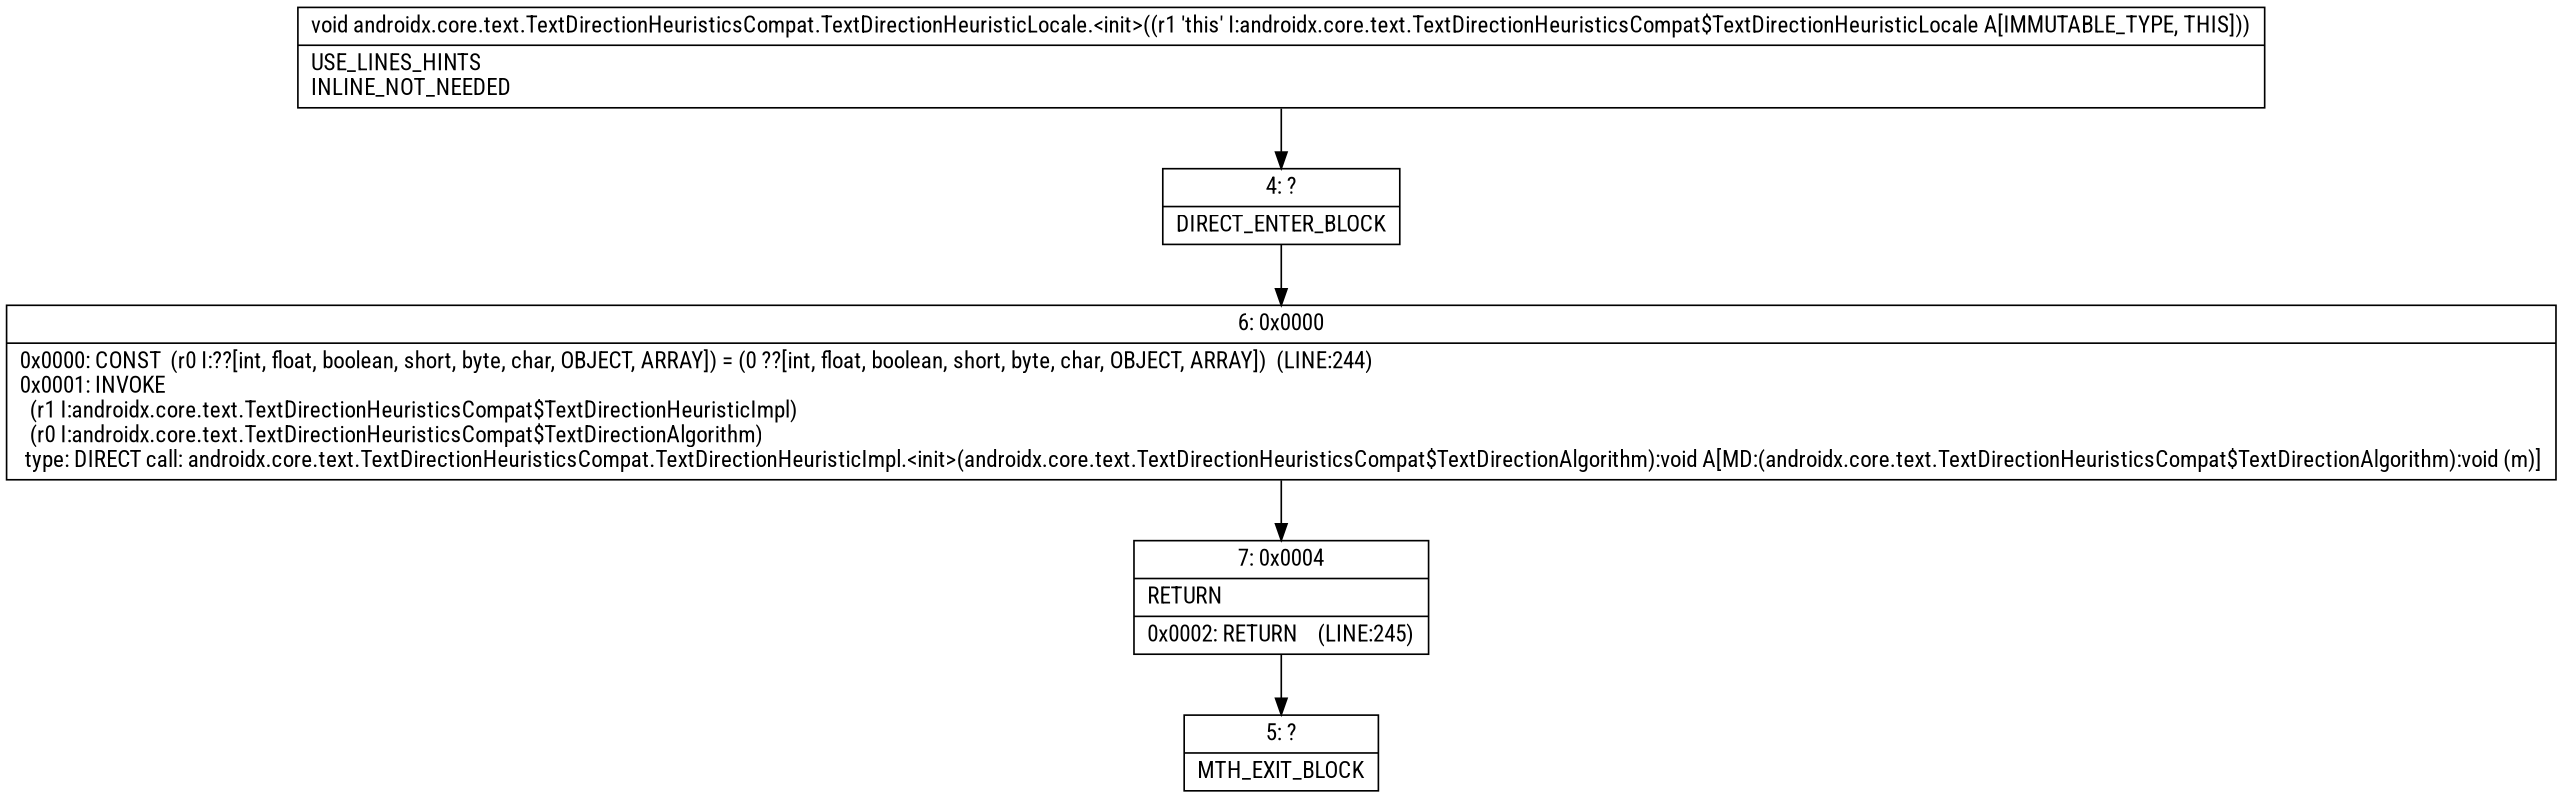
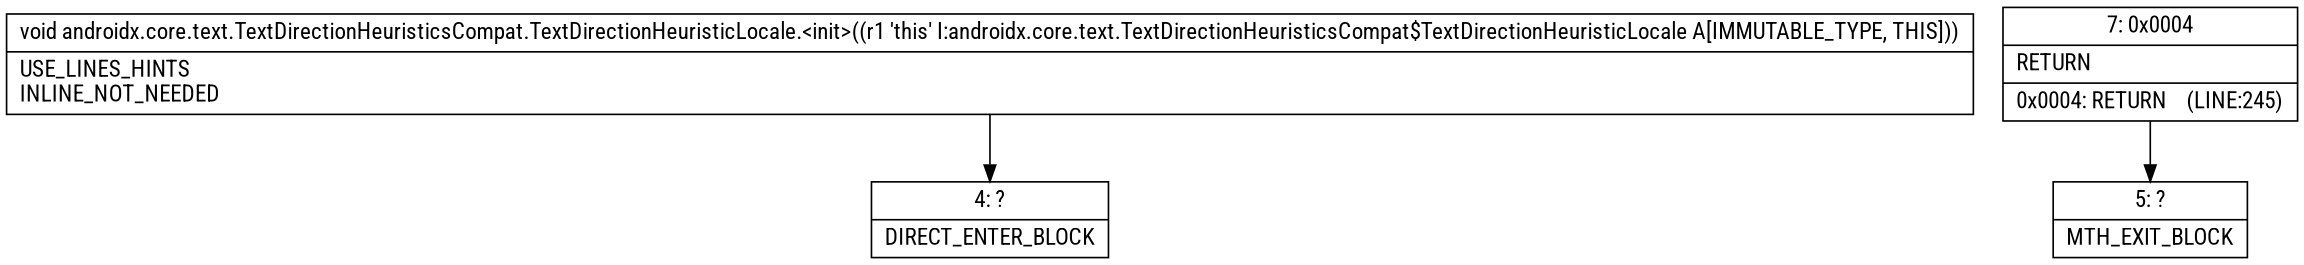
(1281, 393) -> none
(1281, 634) -> (2150, 101)
